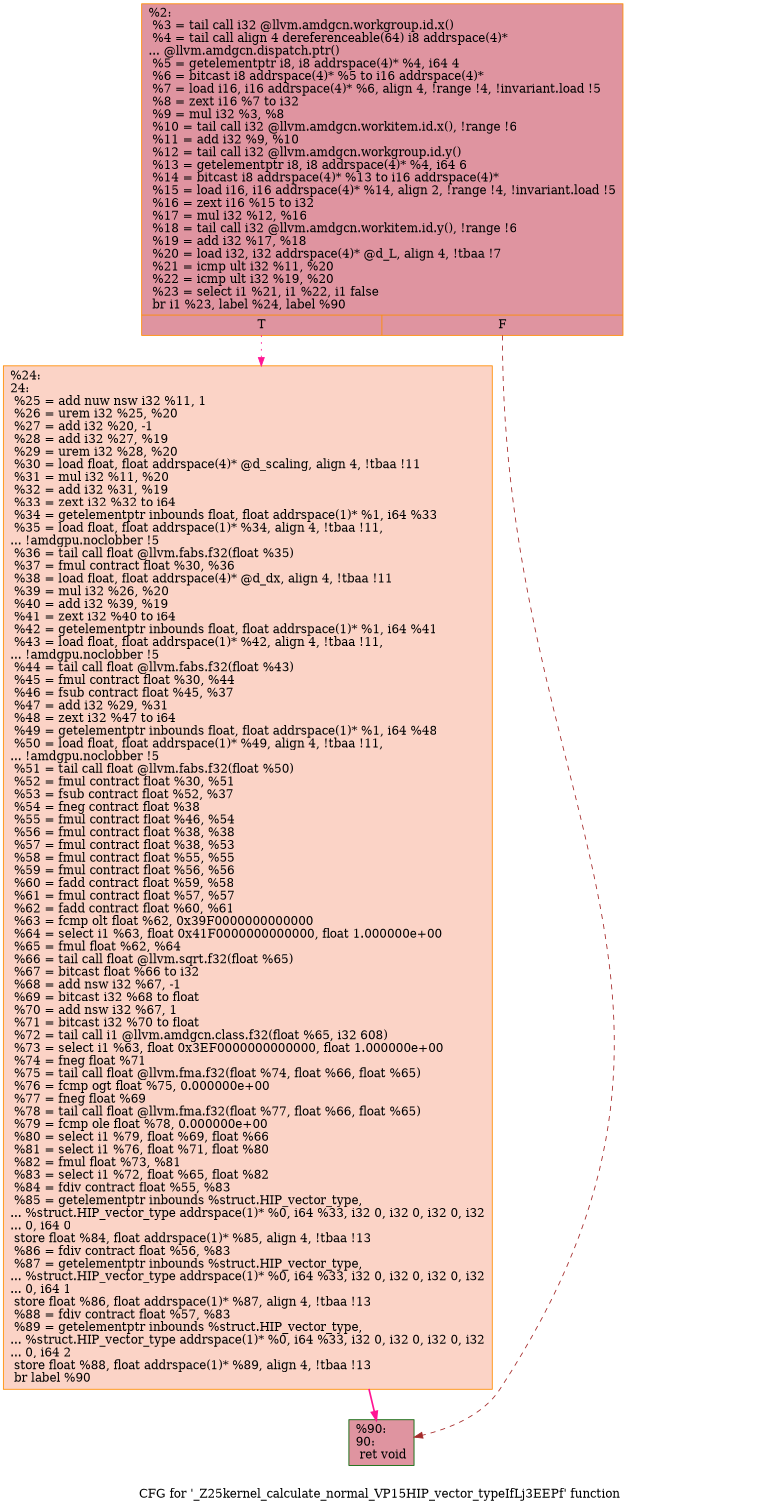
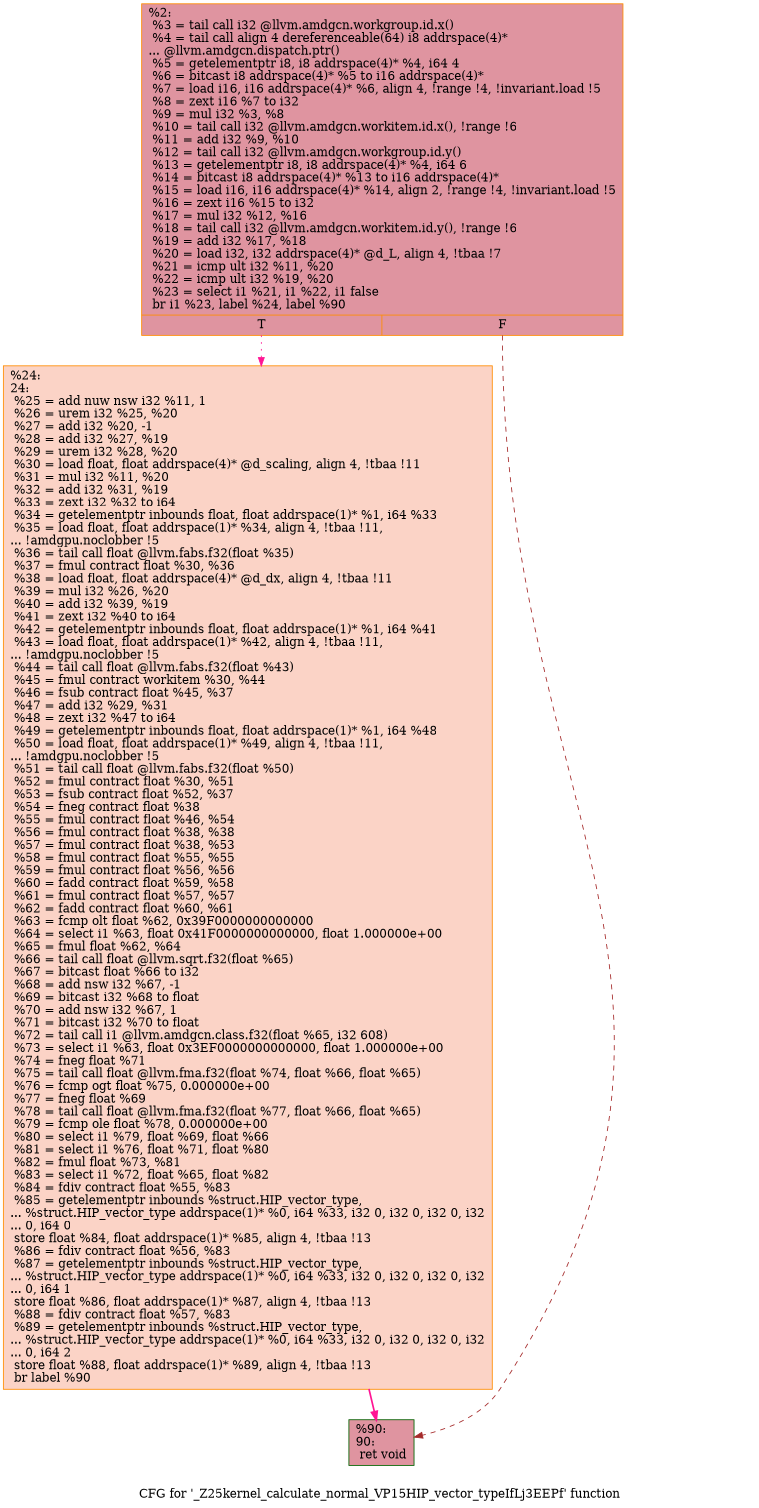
(123, 680) -> (138, 680)
